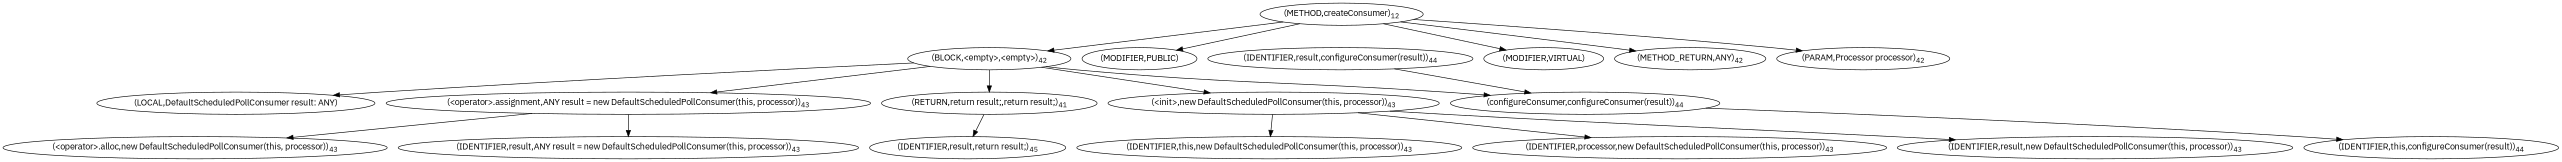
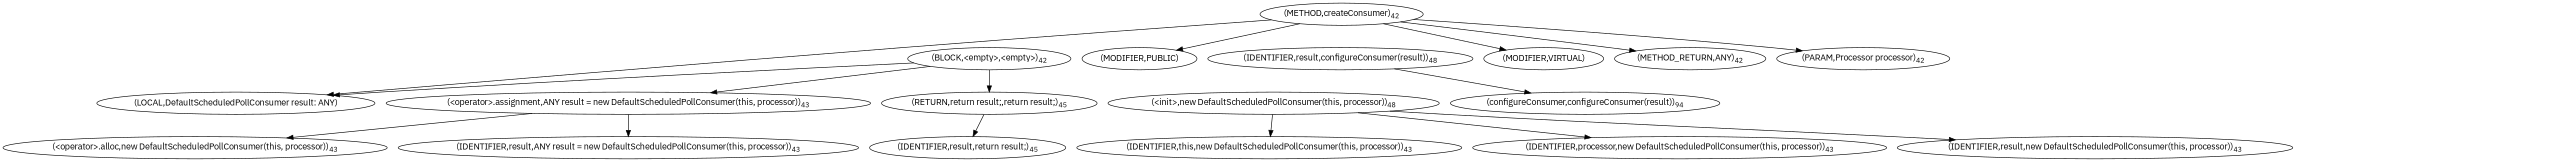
(1395, 13) -> (1395, 13)
(1169, 36) -> (802, 56)
(1433, 58) -> (1433, 58)
(1123, 80) -> none
(1265, 83) -> none
(1063, 102) -> (1063, 102)
(1392, 102) -> (1392, 102)
(1679, 102) -> (1679, 102)
(2431, 148) -> none
